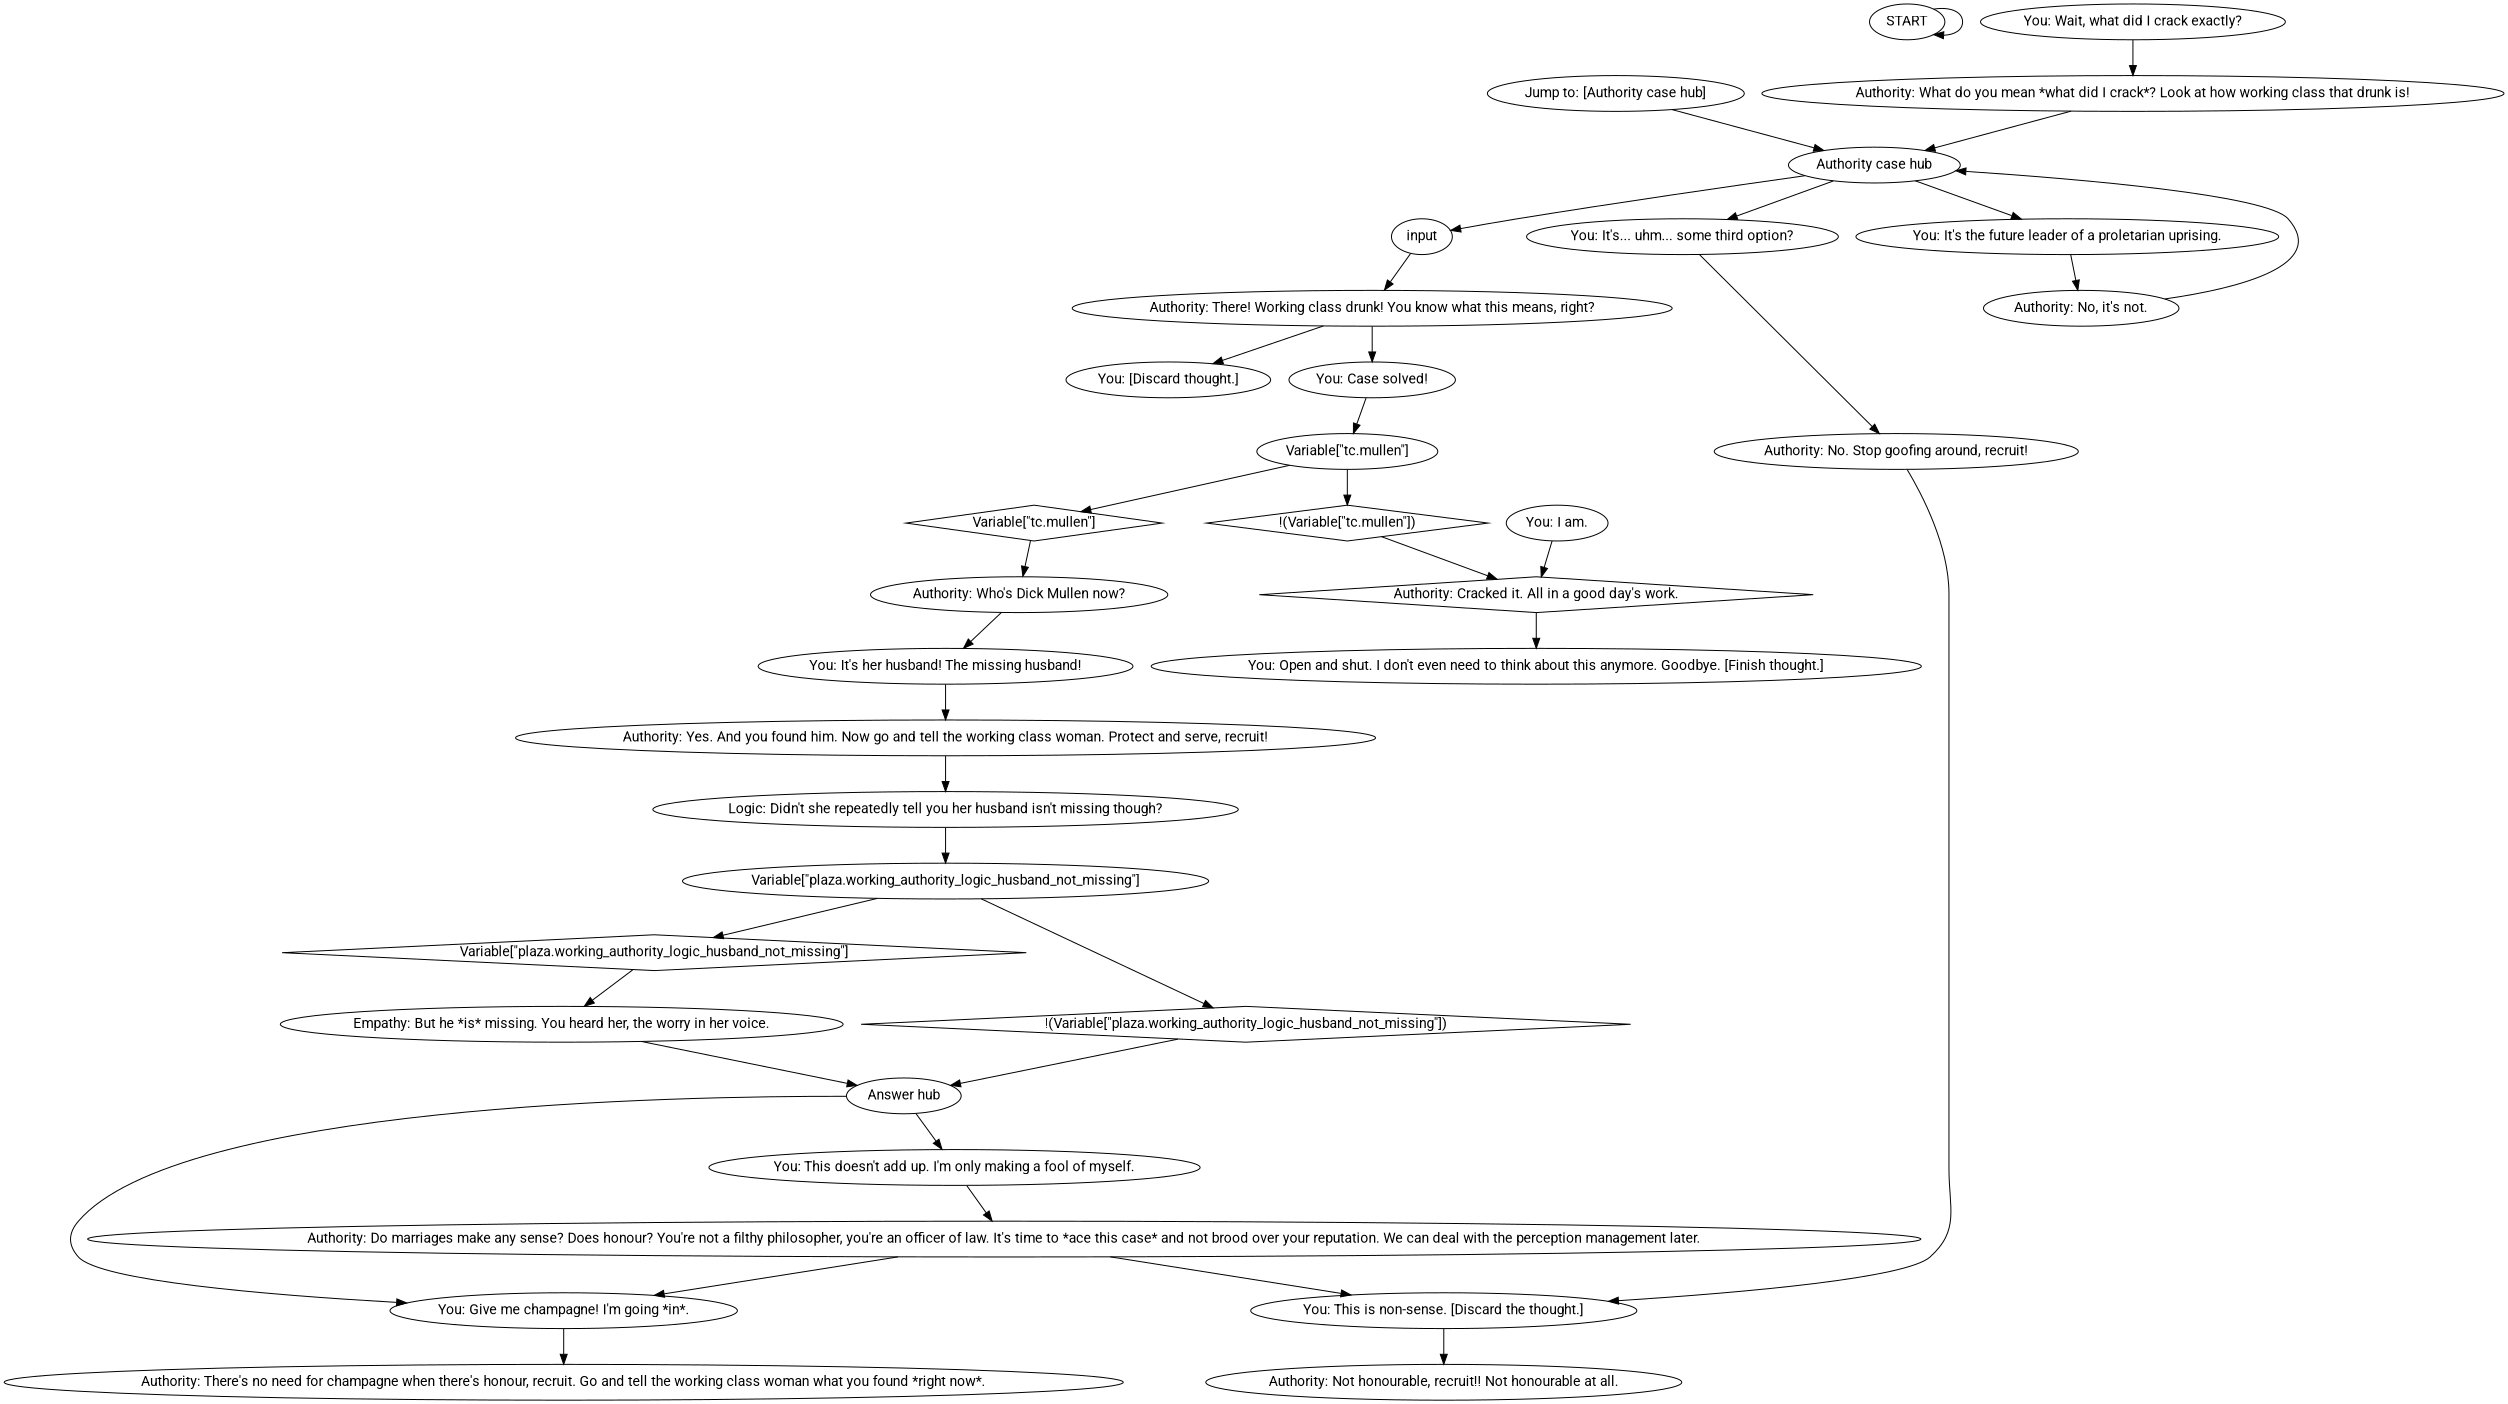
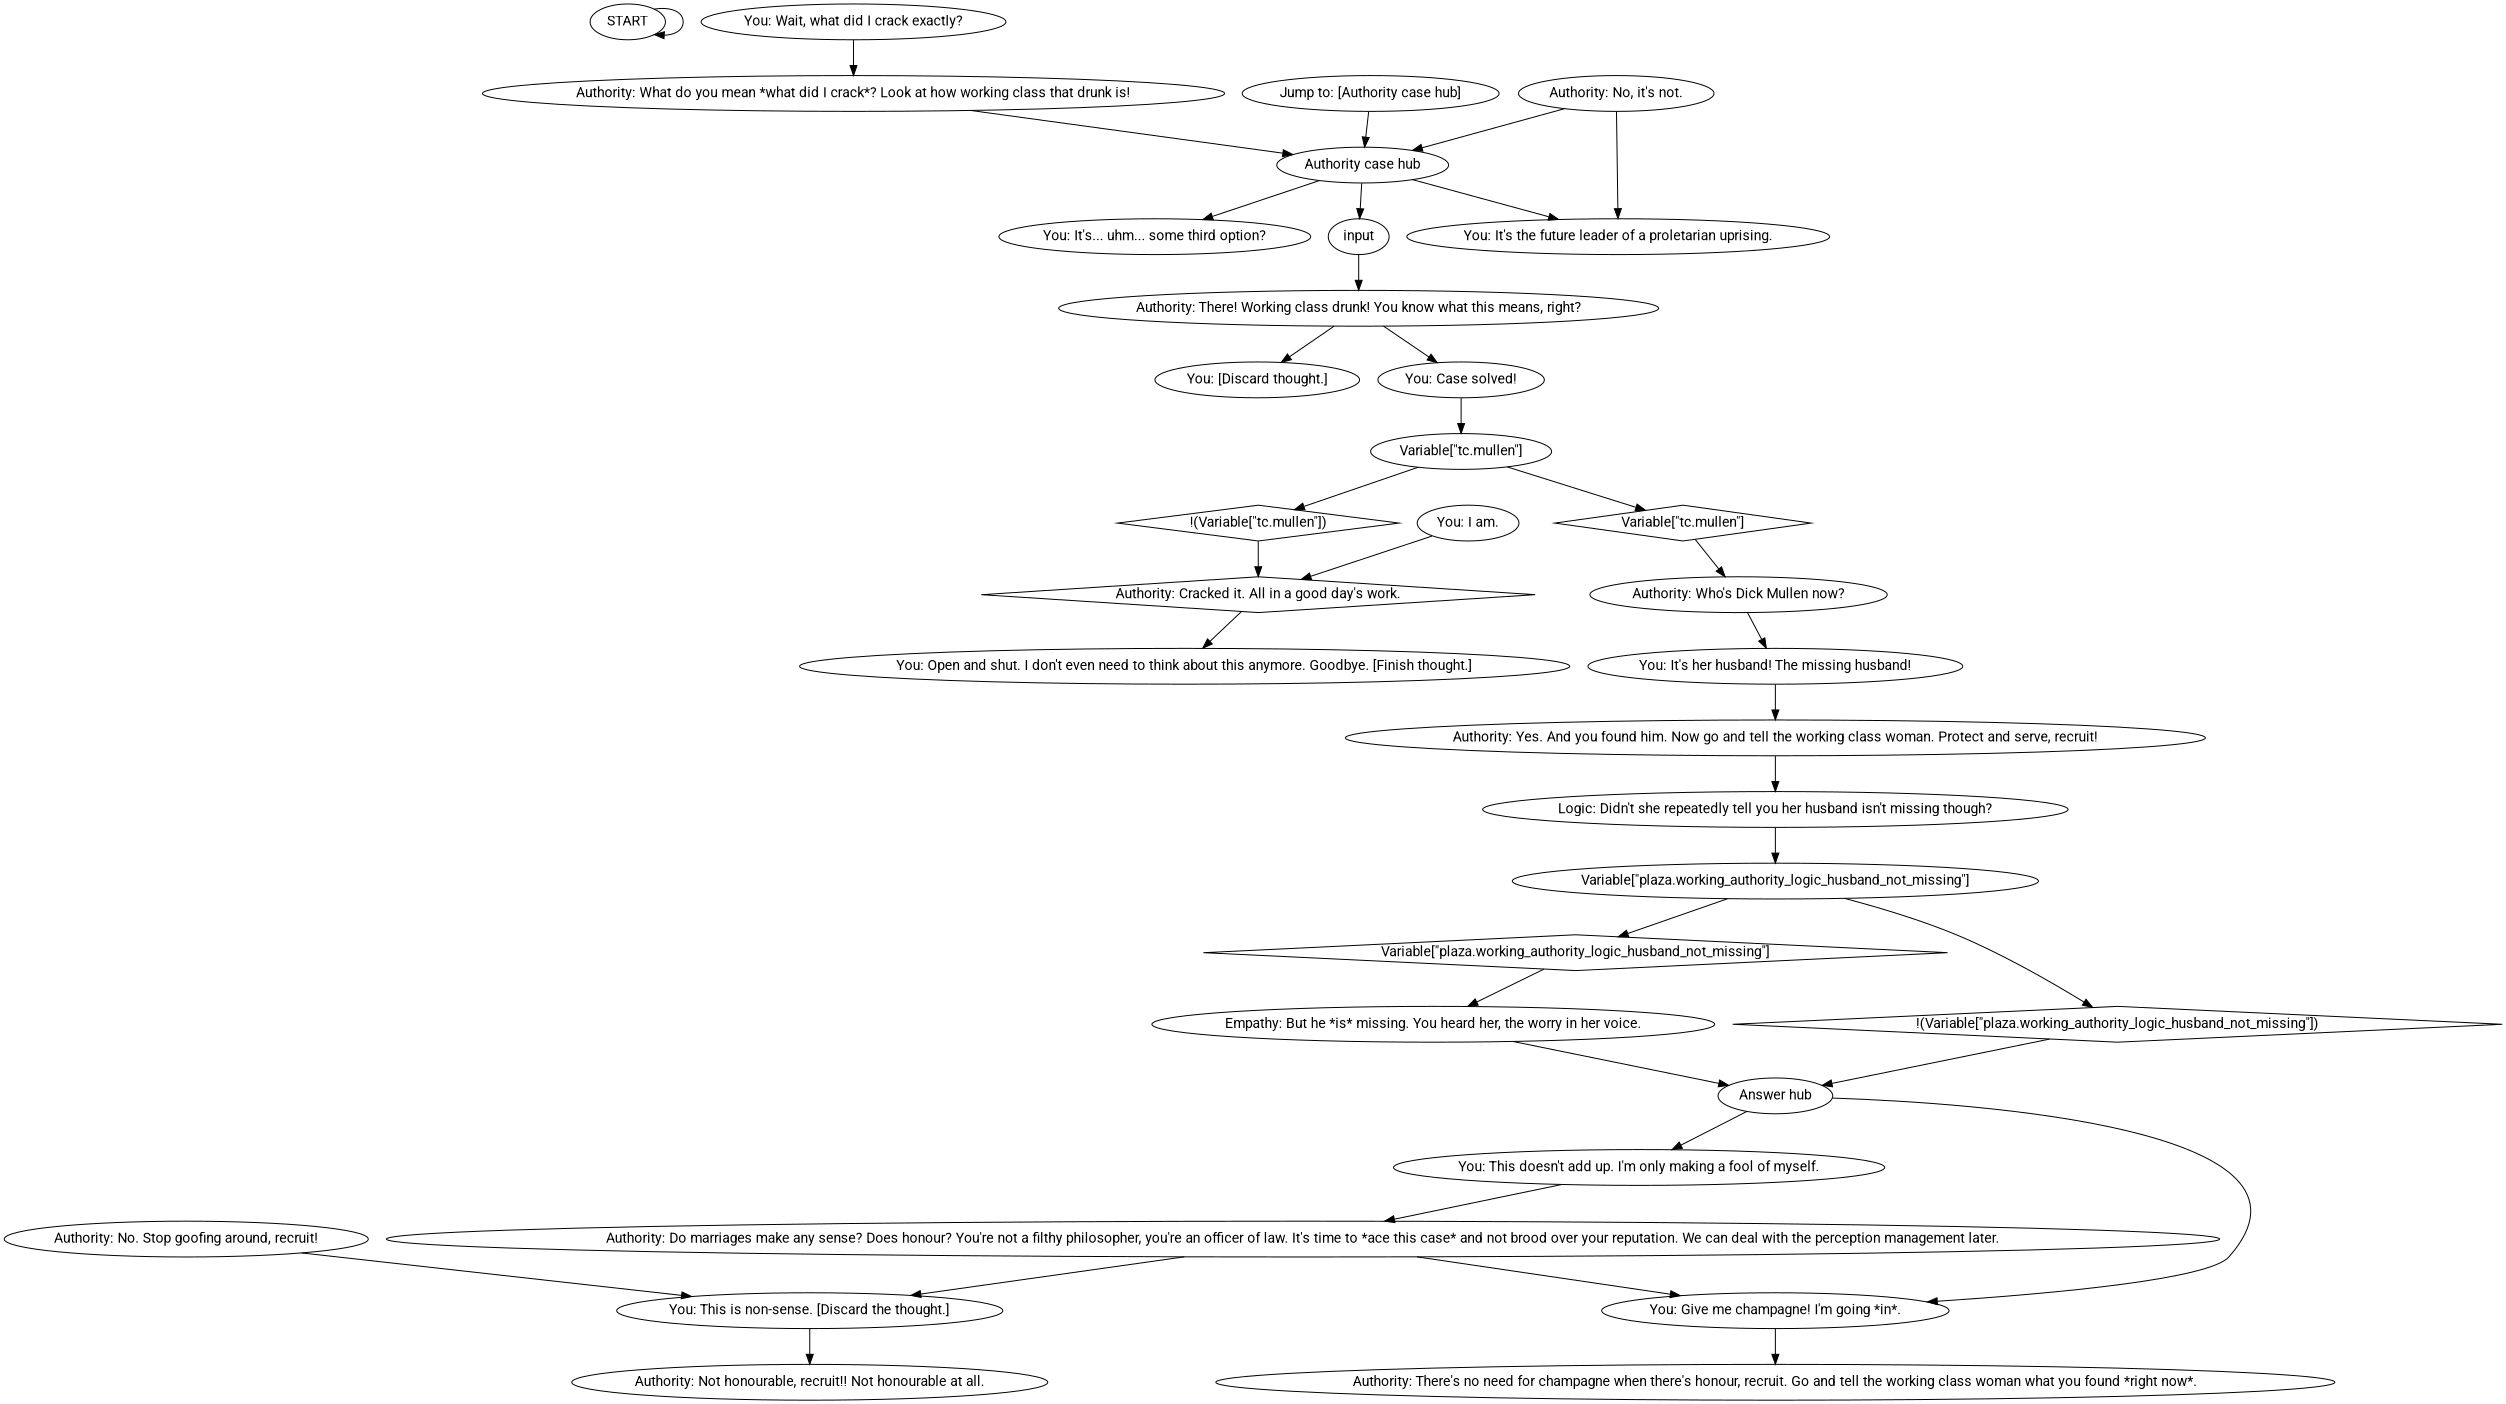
(2073, 268) -> (1617, 160)
(1786, 341) -> none
